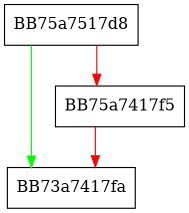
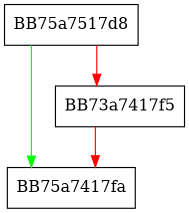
(120, 106) -> (120, 106)
(71, 188) -> (71, 188)
